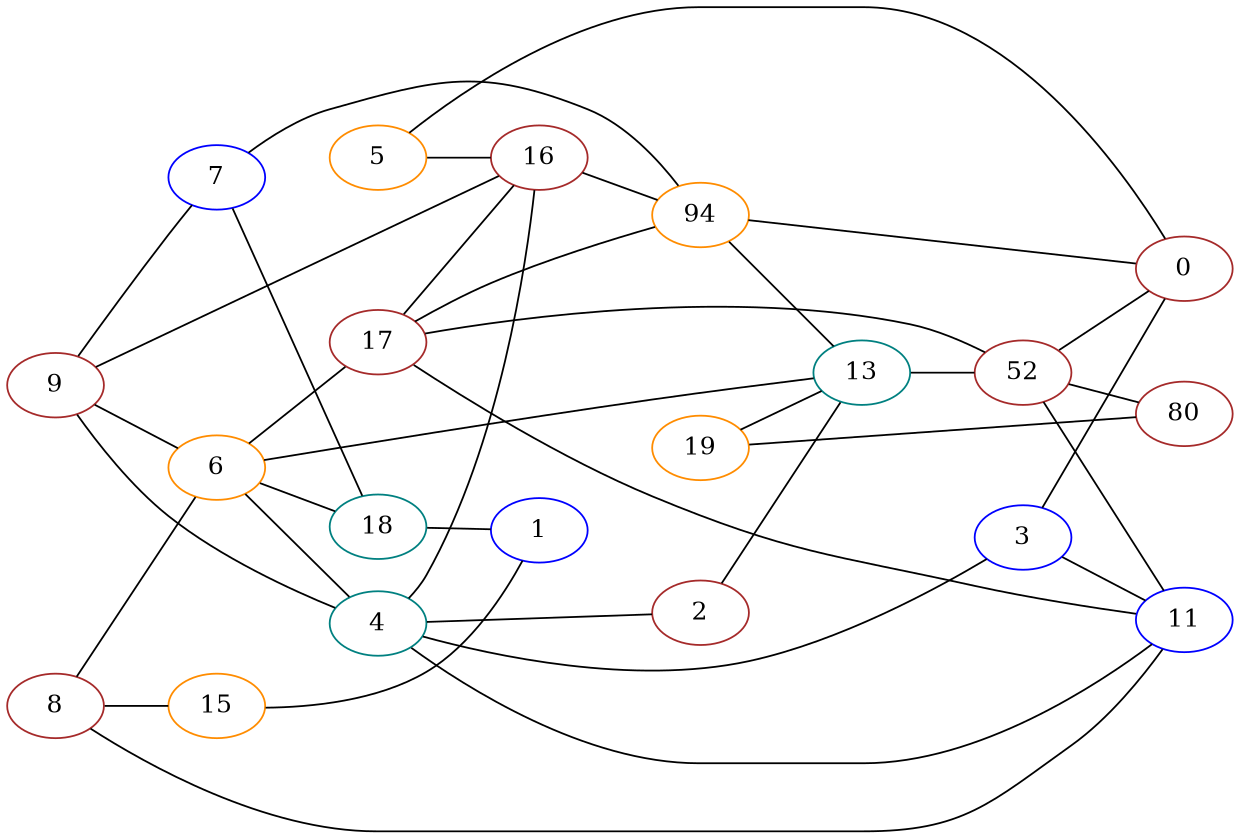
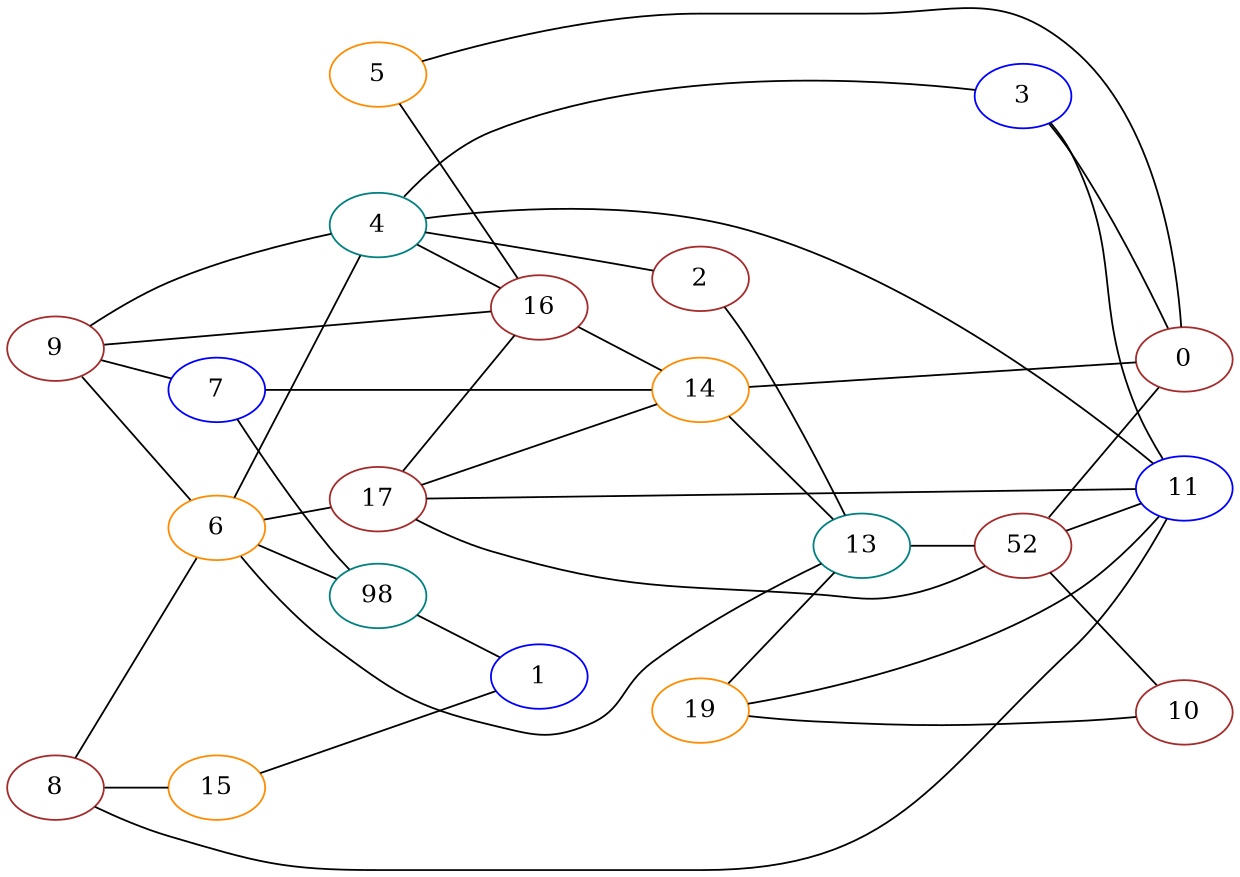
(701, 215) -> (701, 390)
(1184, 414) -> (1184, 712)
(378, 527) -> (378, 596)
none -> (970, 644)
